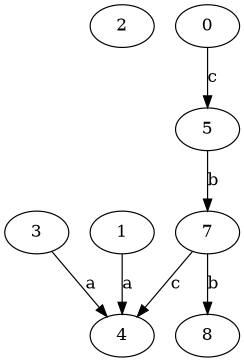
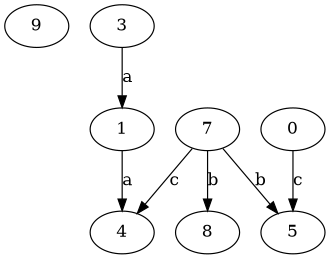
(122, 26) -> (37, 26)
(208, 175) -> (246, 176)
(76, 280) -> (122, 72)
